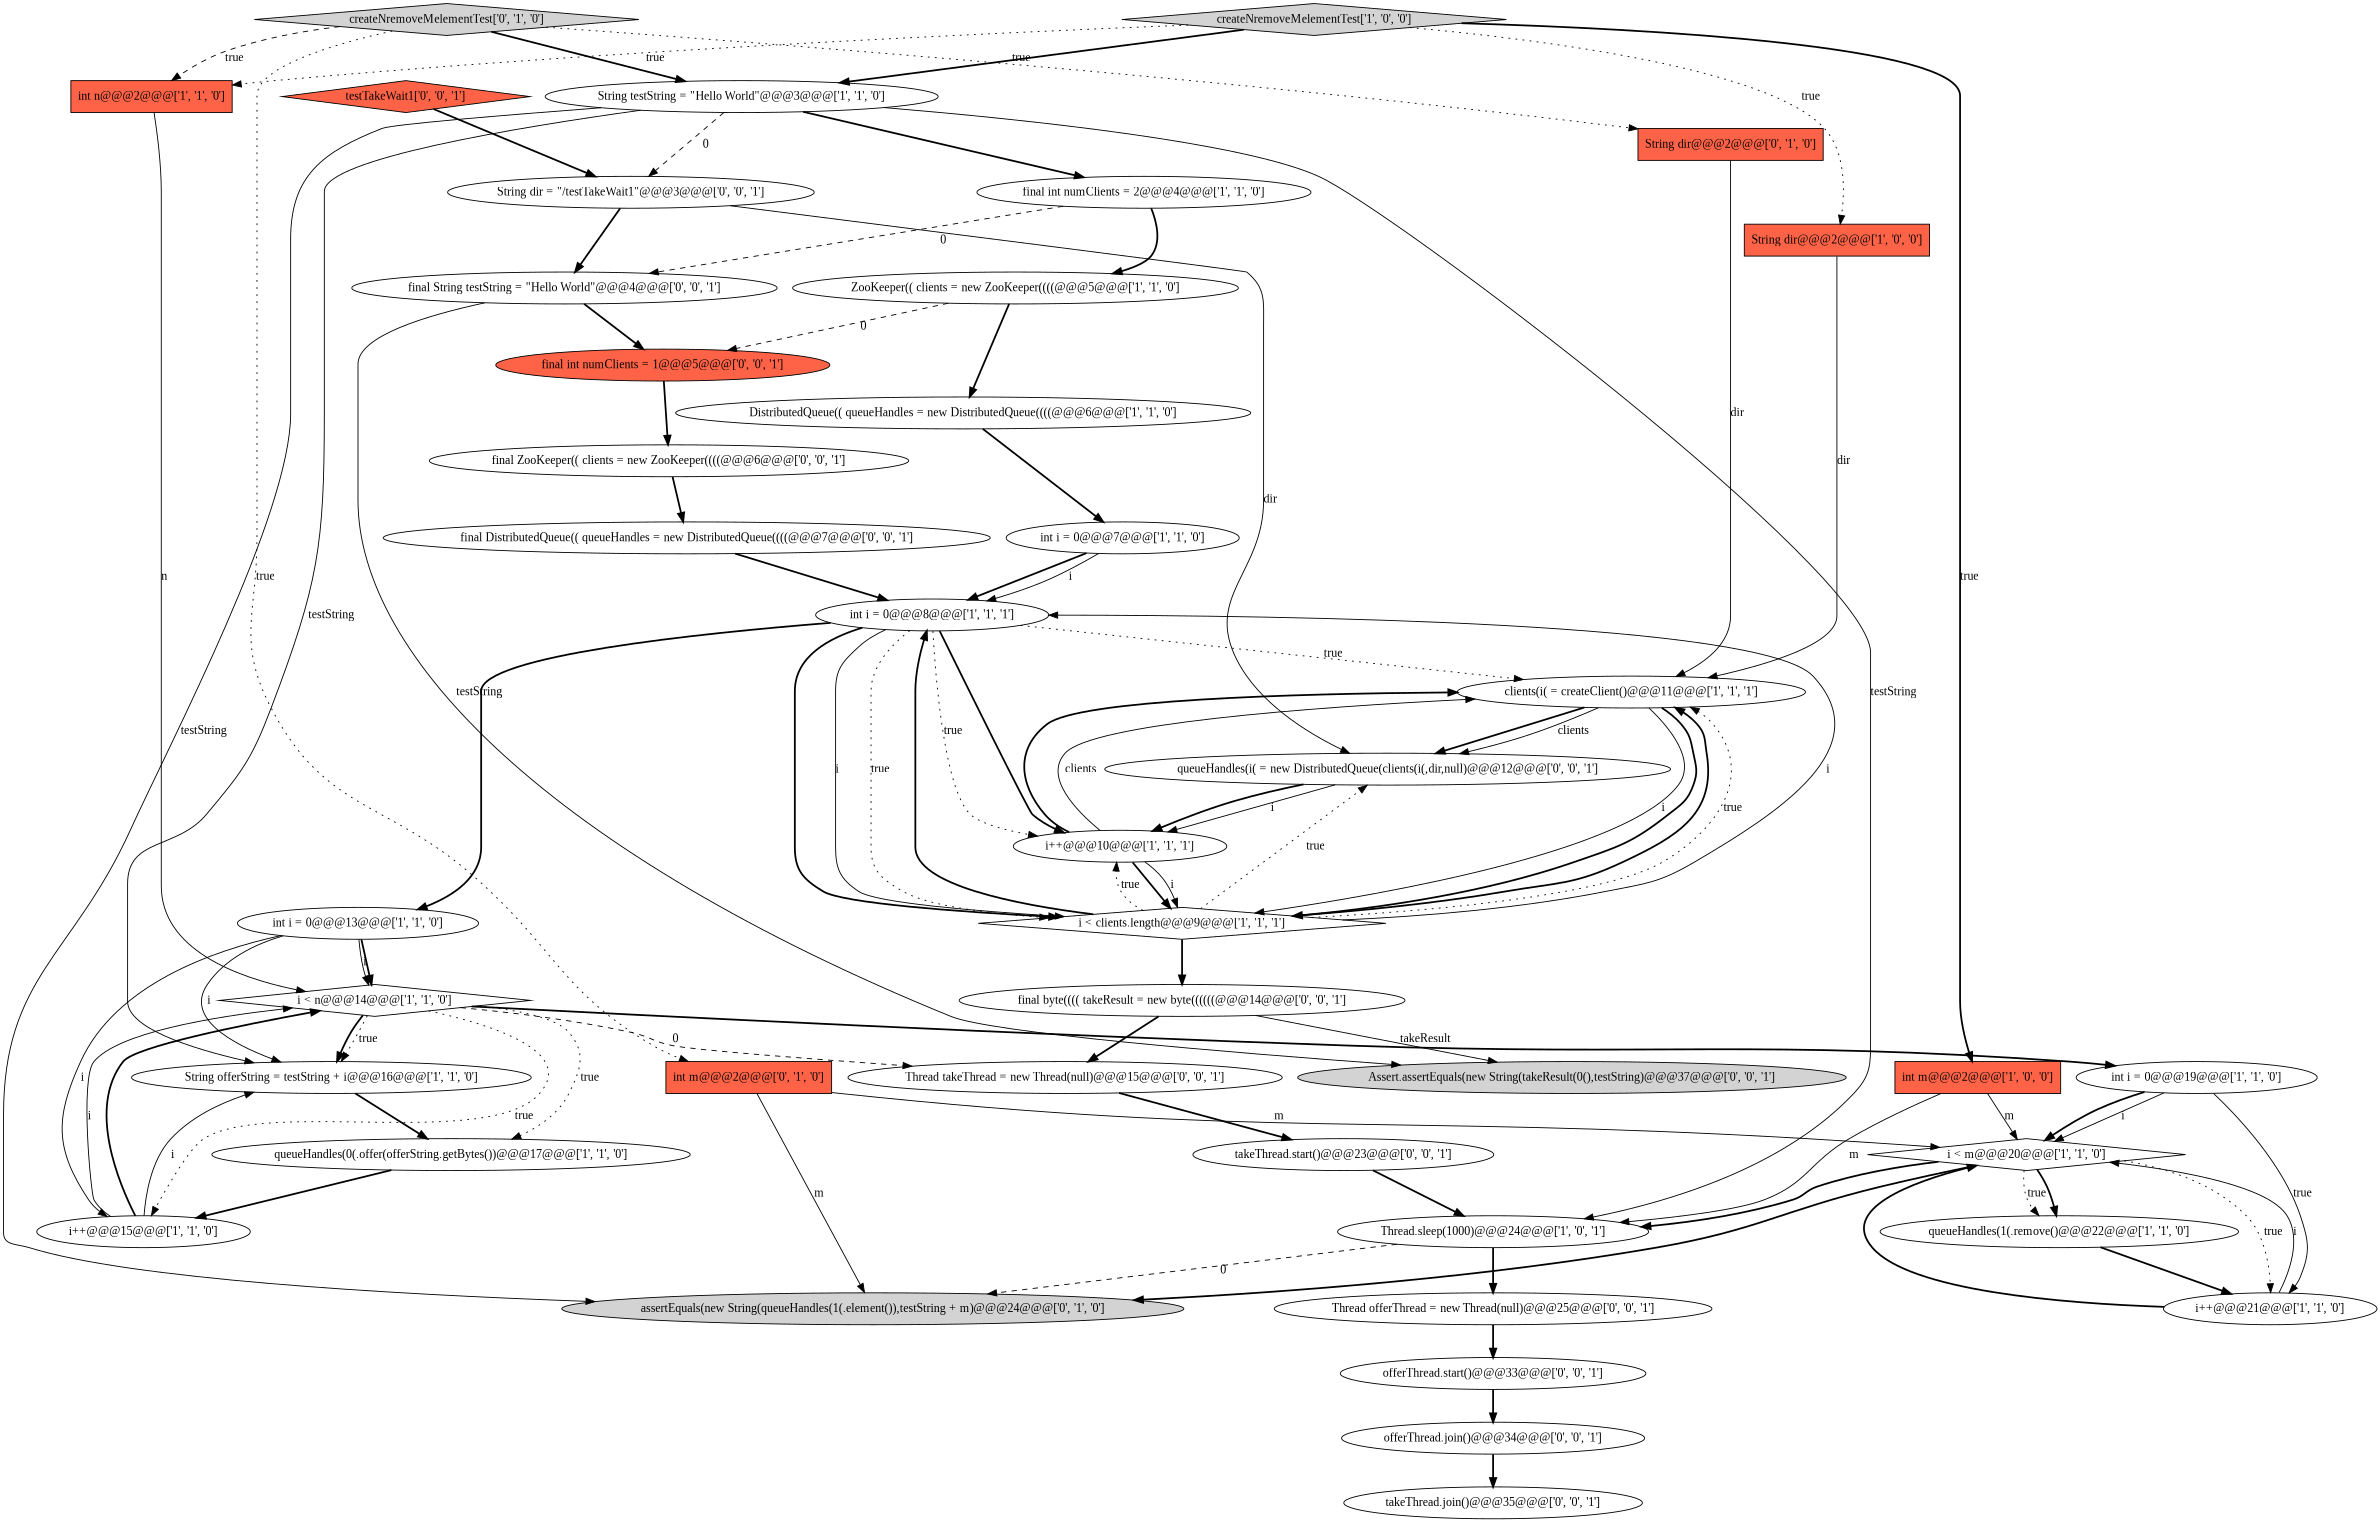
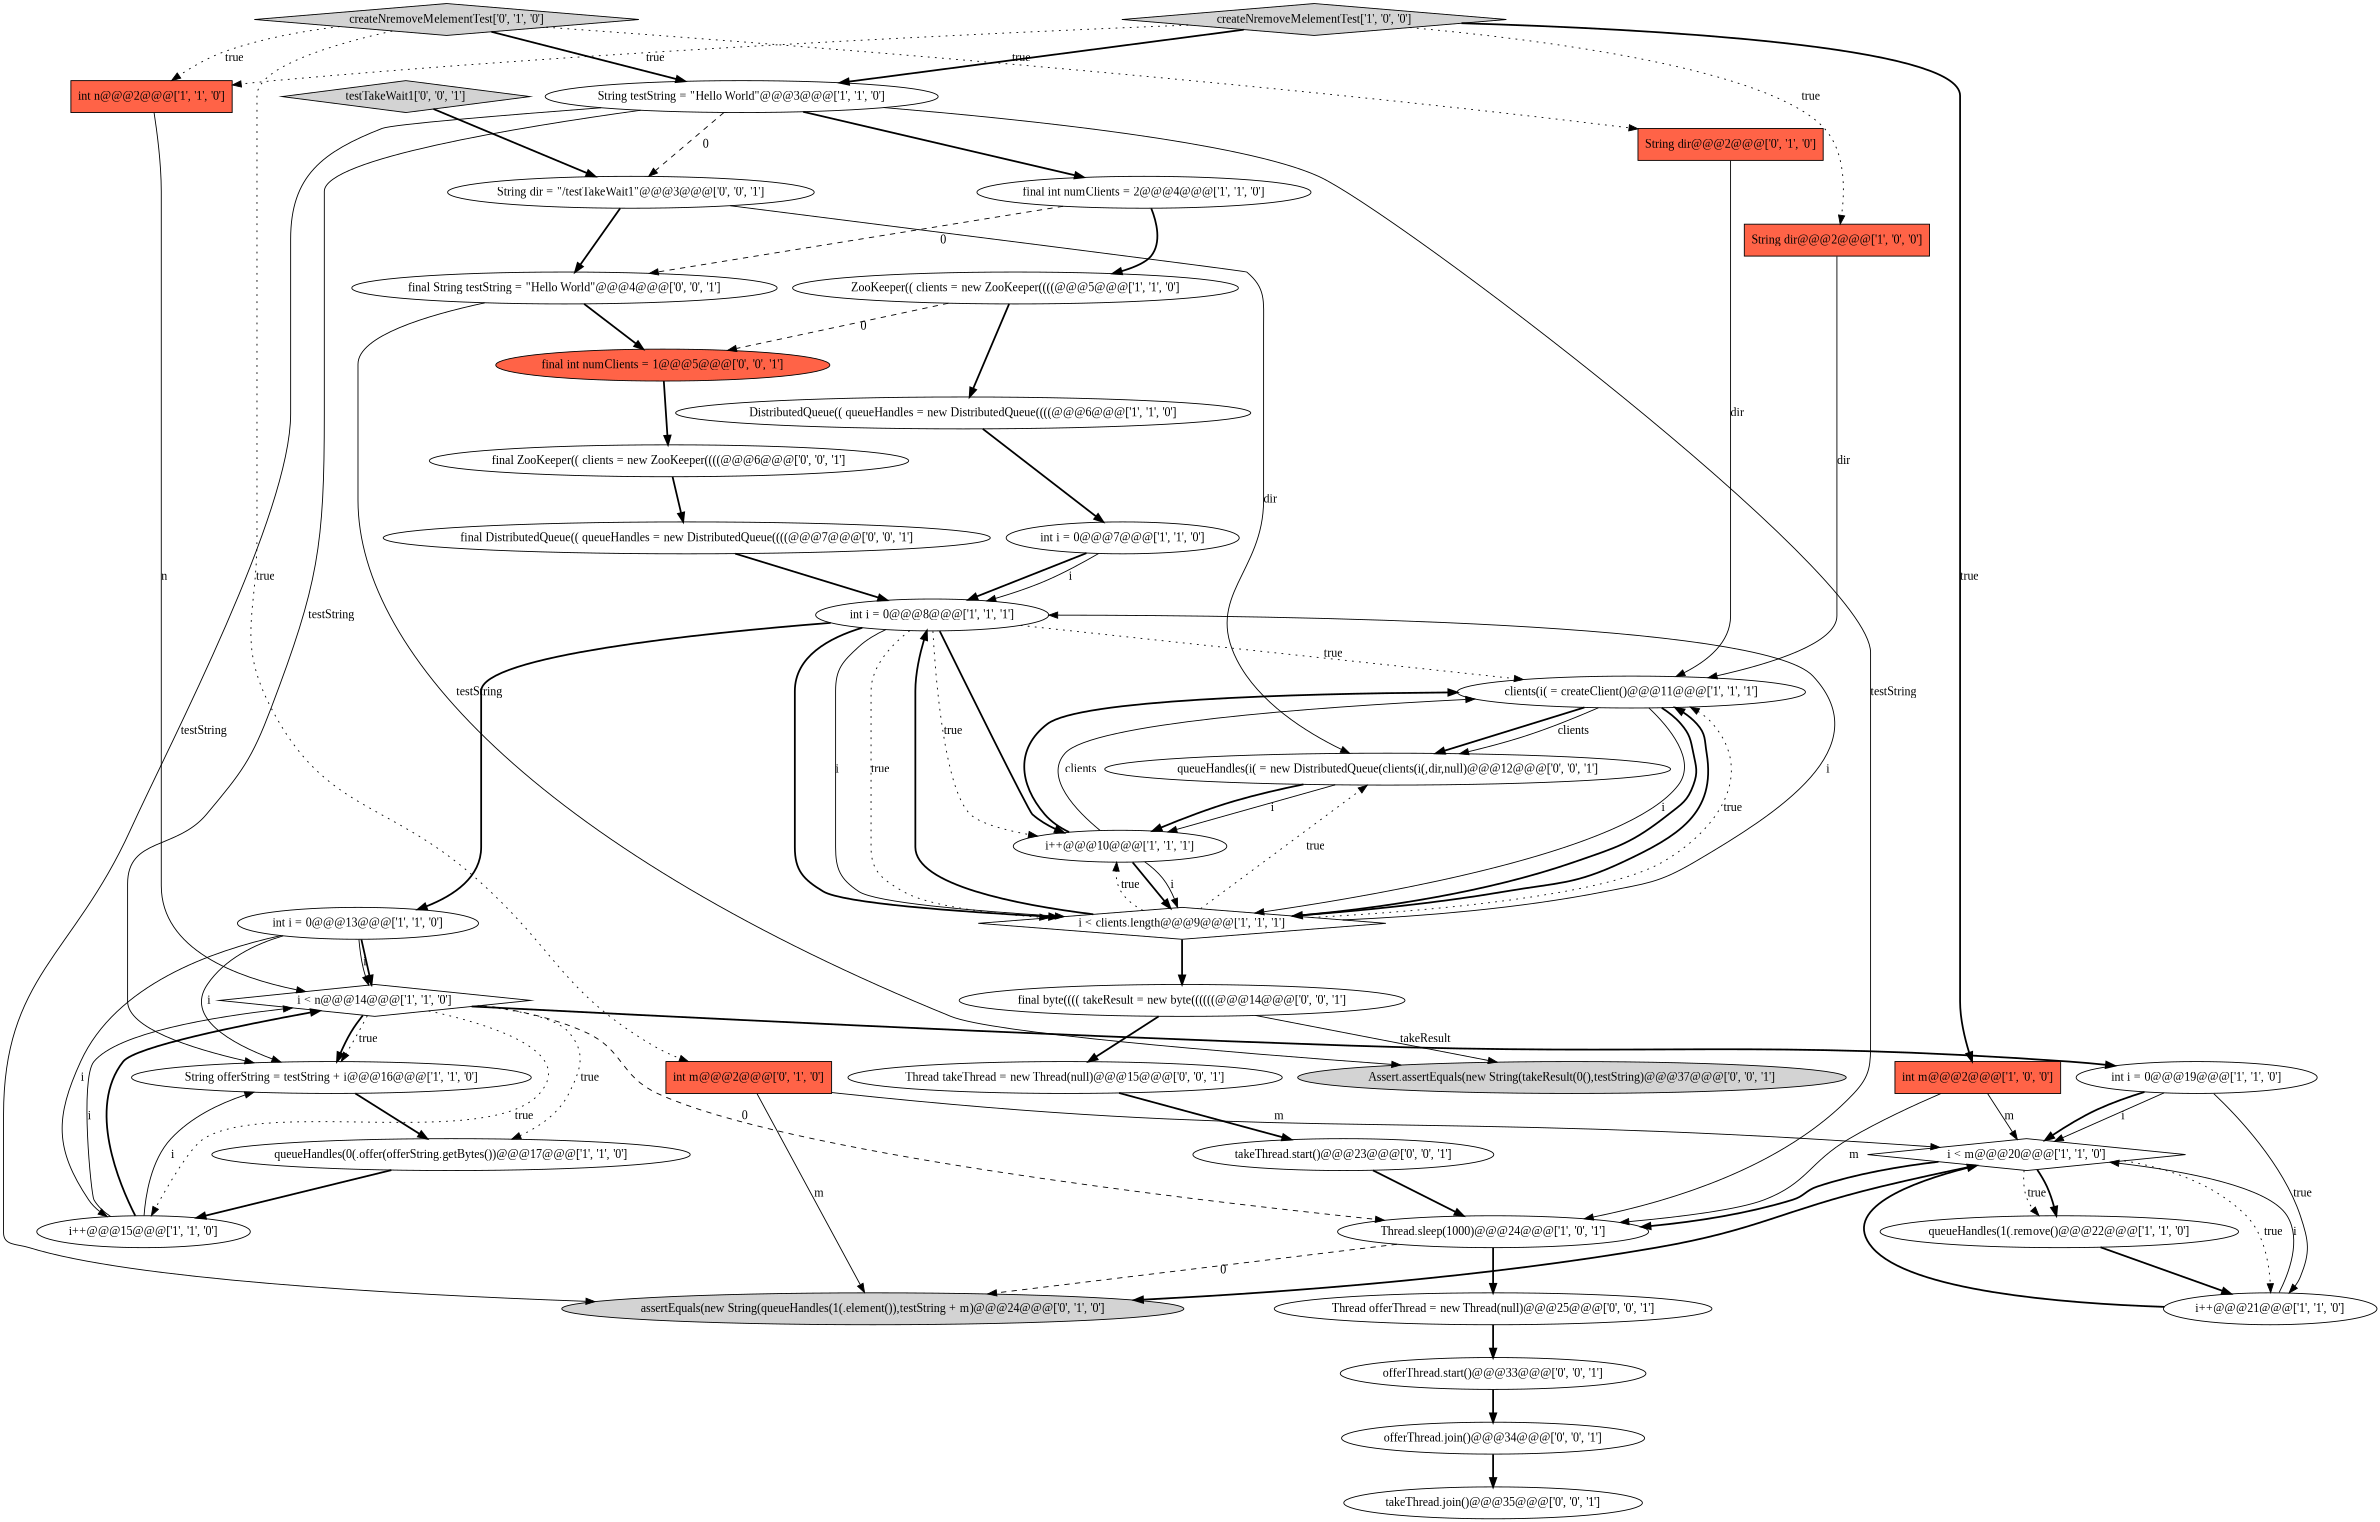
(256, 42) -> (256, 42)
(406, 97) -> (406, 97)
(680, 1047) -> (913, 1158)
